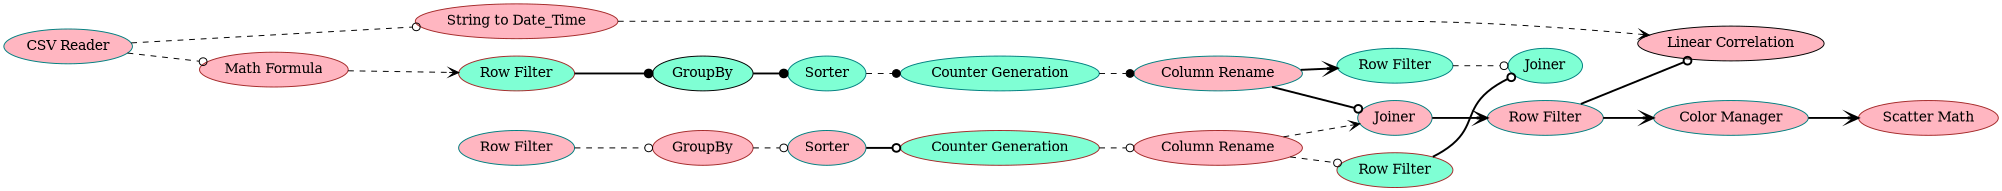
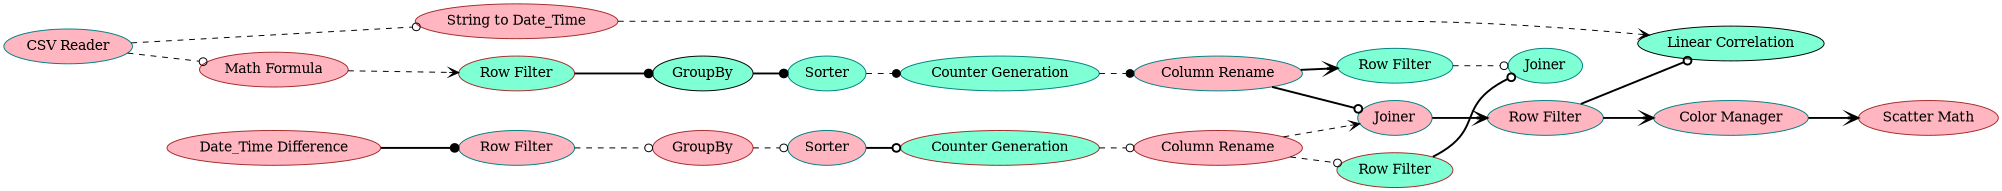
(1731, 43) -> (1731, 43)
none -> (274, 148)
